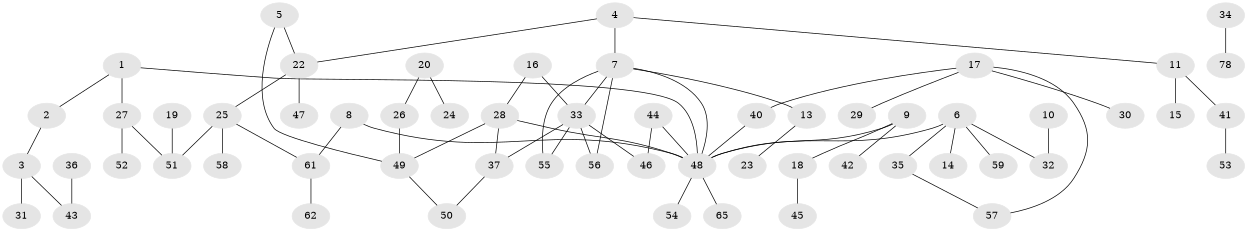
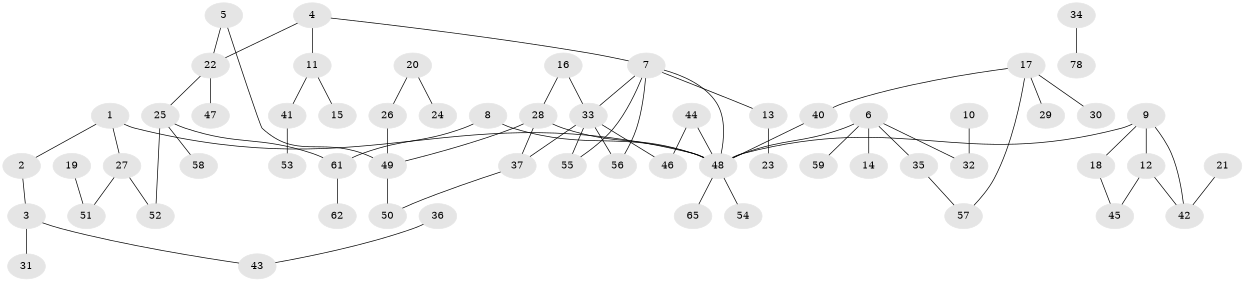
(197, 141) -> (158, 166)
none -> (1146, 166)
none -> (1223, 166)
